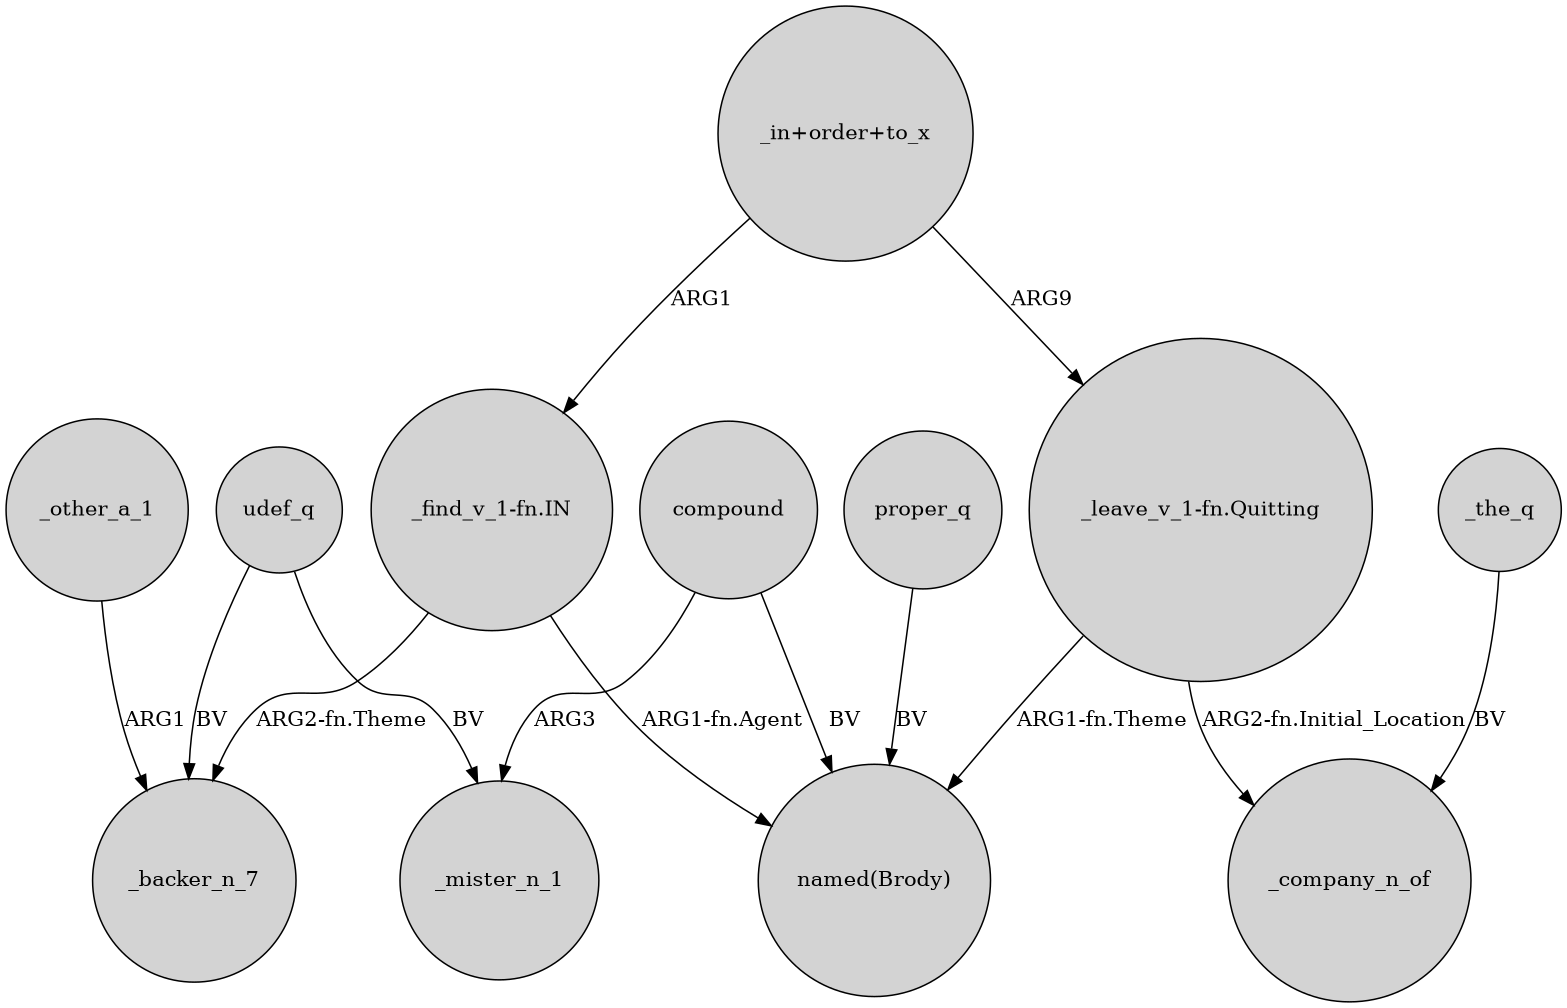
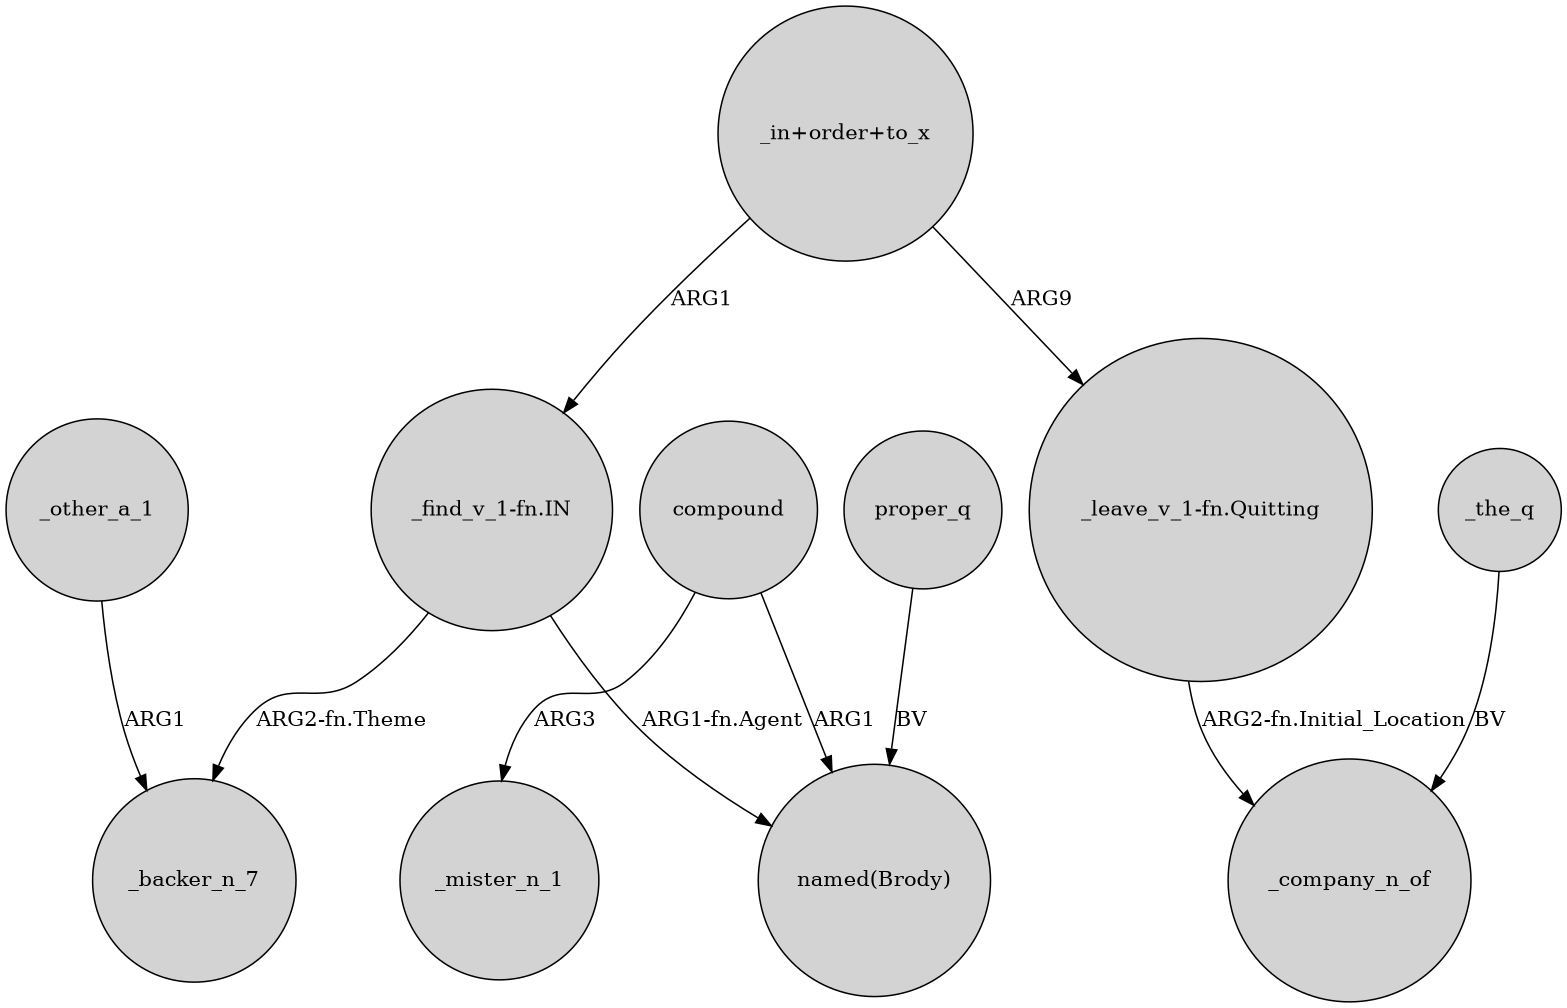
(279, 510) -> none
(1020, 706) -> none
(845, 720) -> (845, 720)
